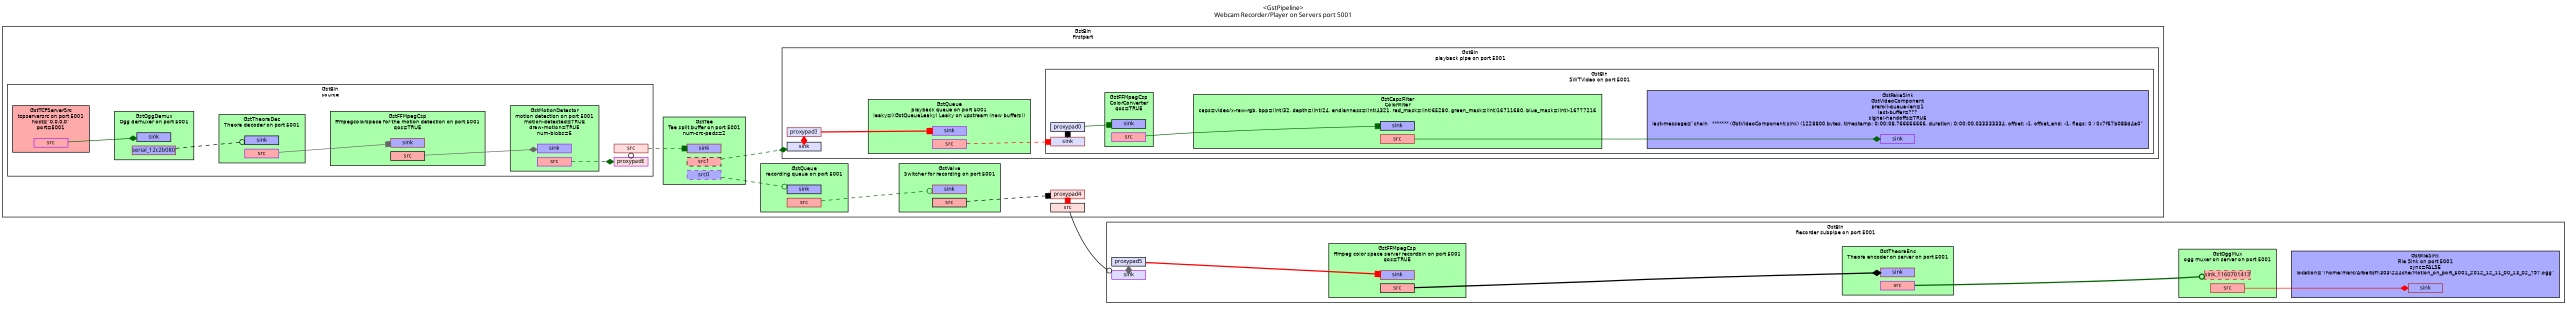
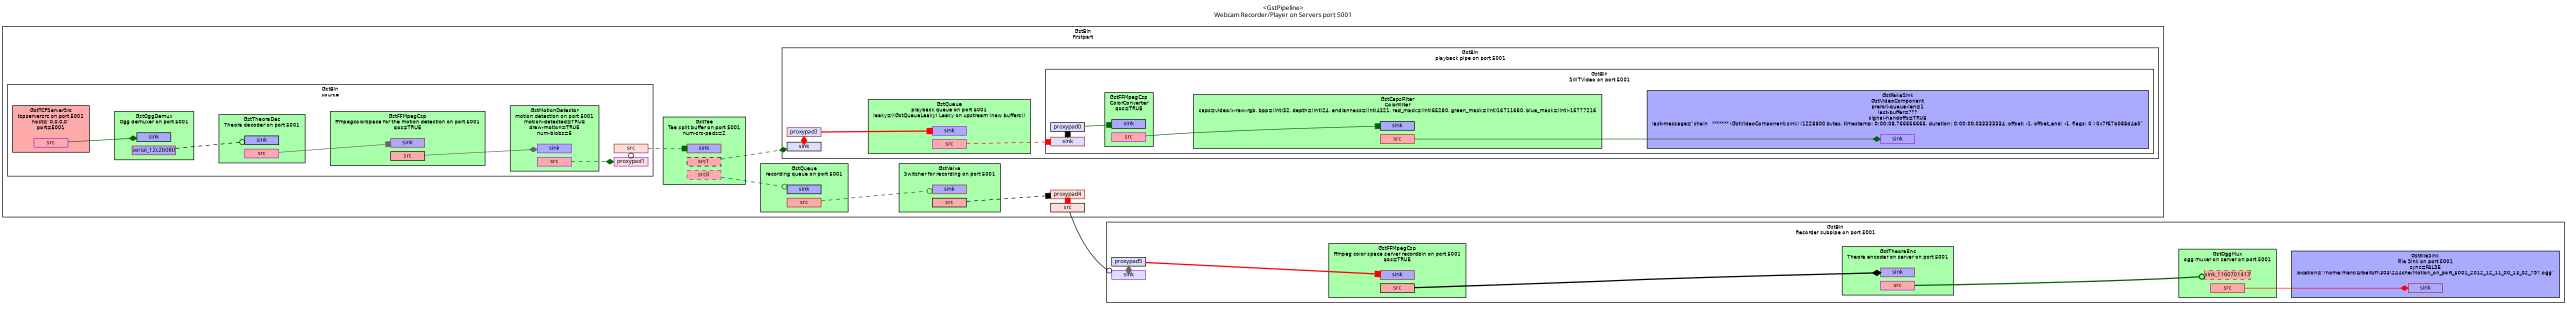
(631, 162) -> (631, 162)
(704, 175) -> (704, 175)
